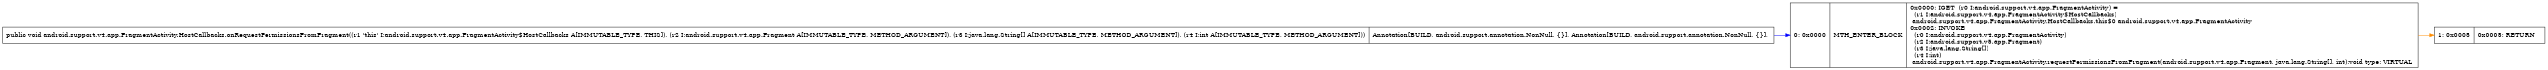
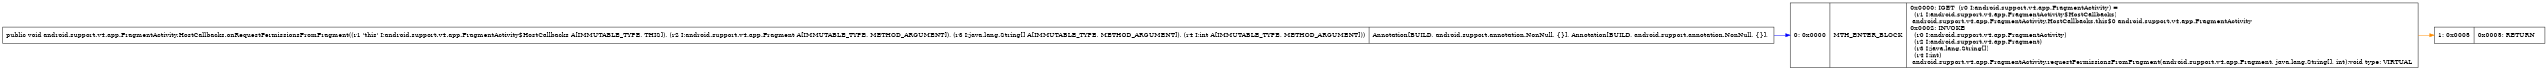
(1976, 42) -> (1976, 42)
